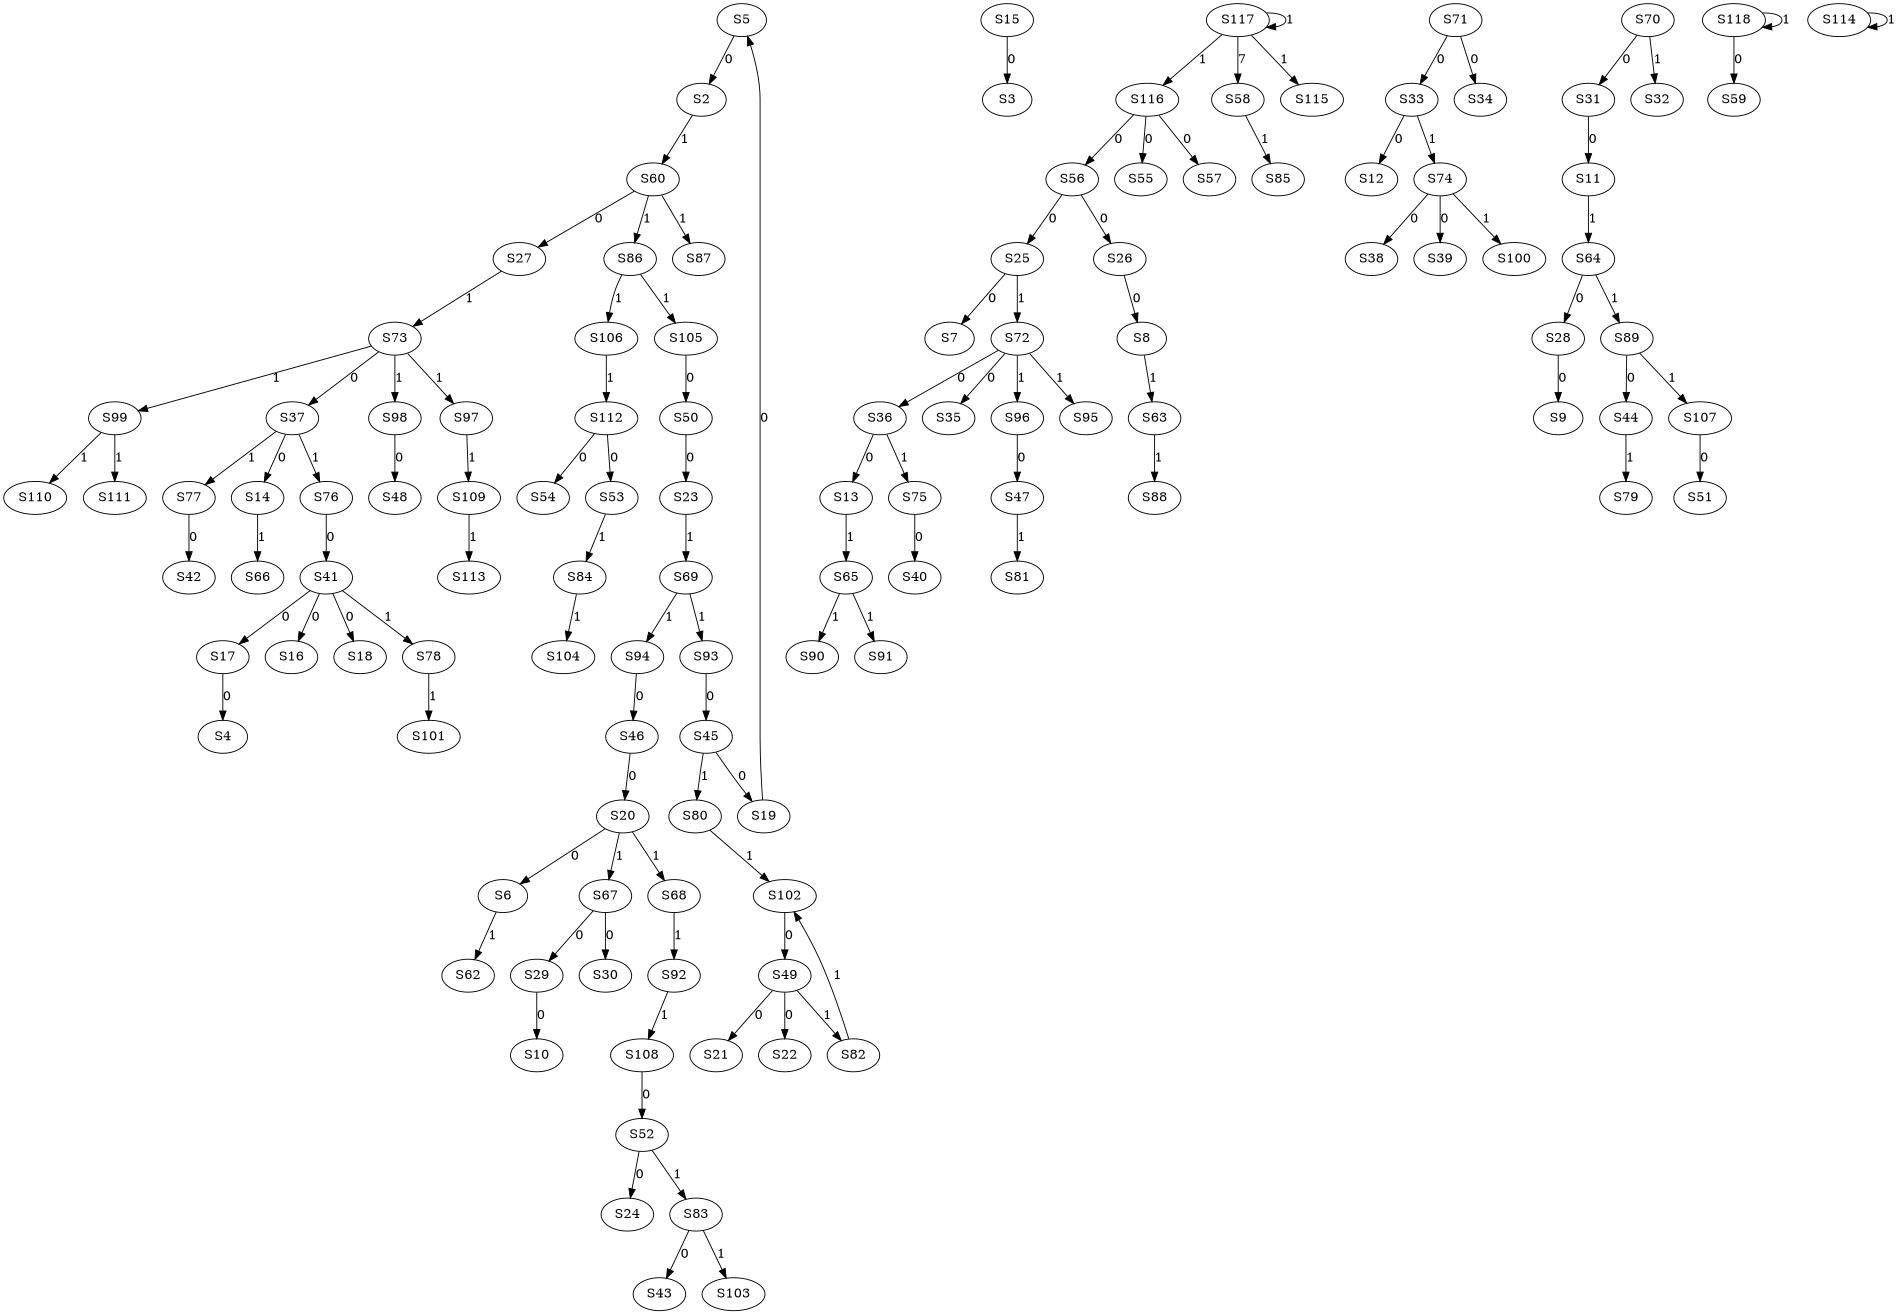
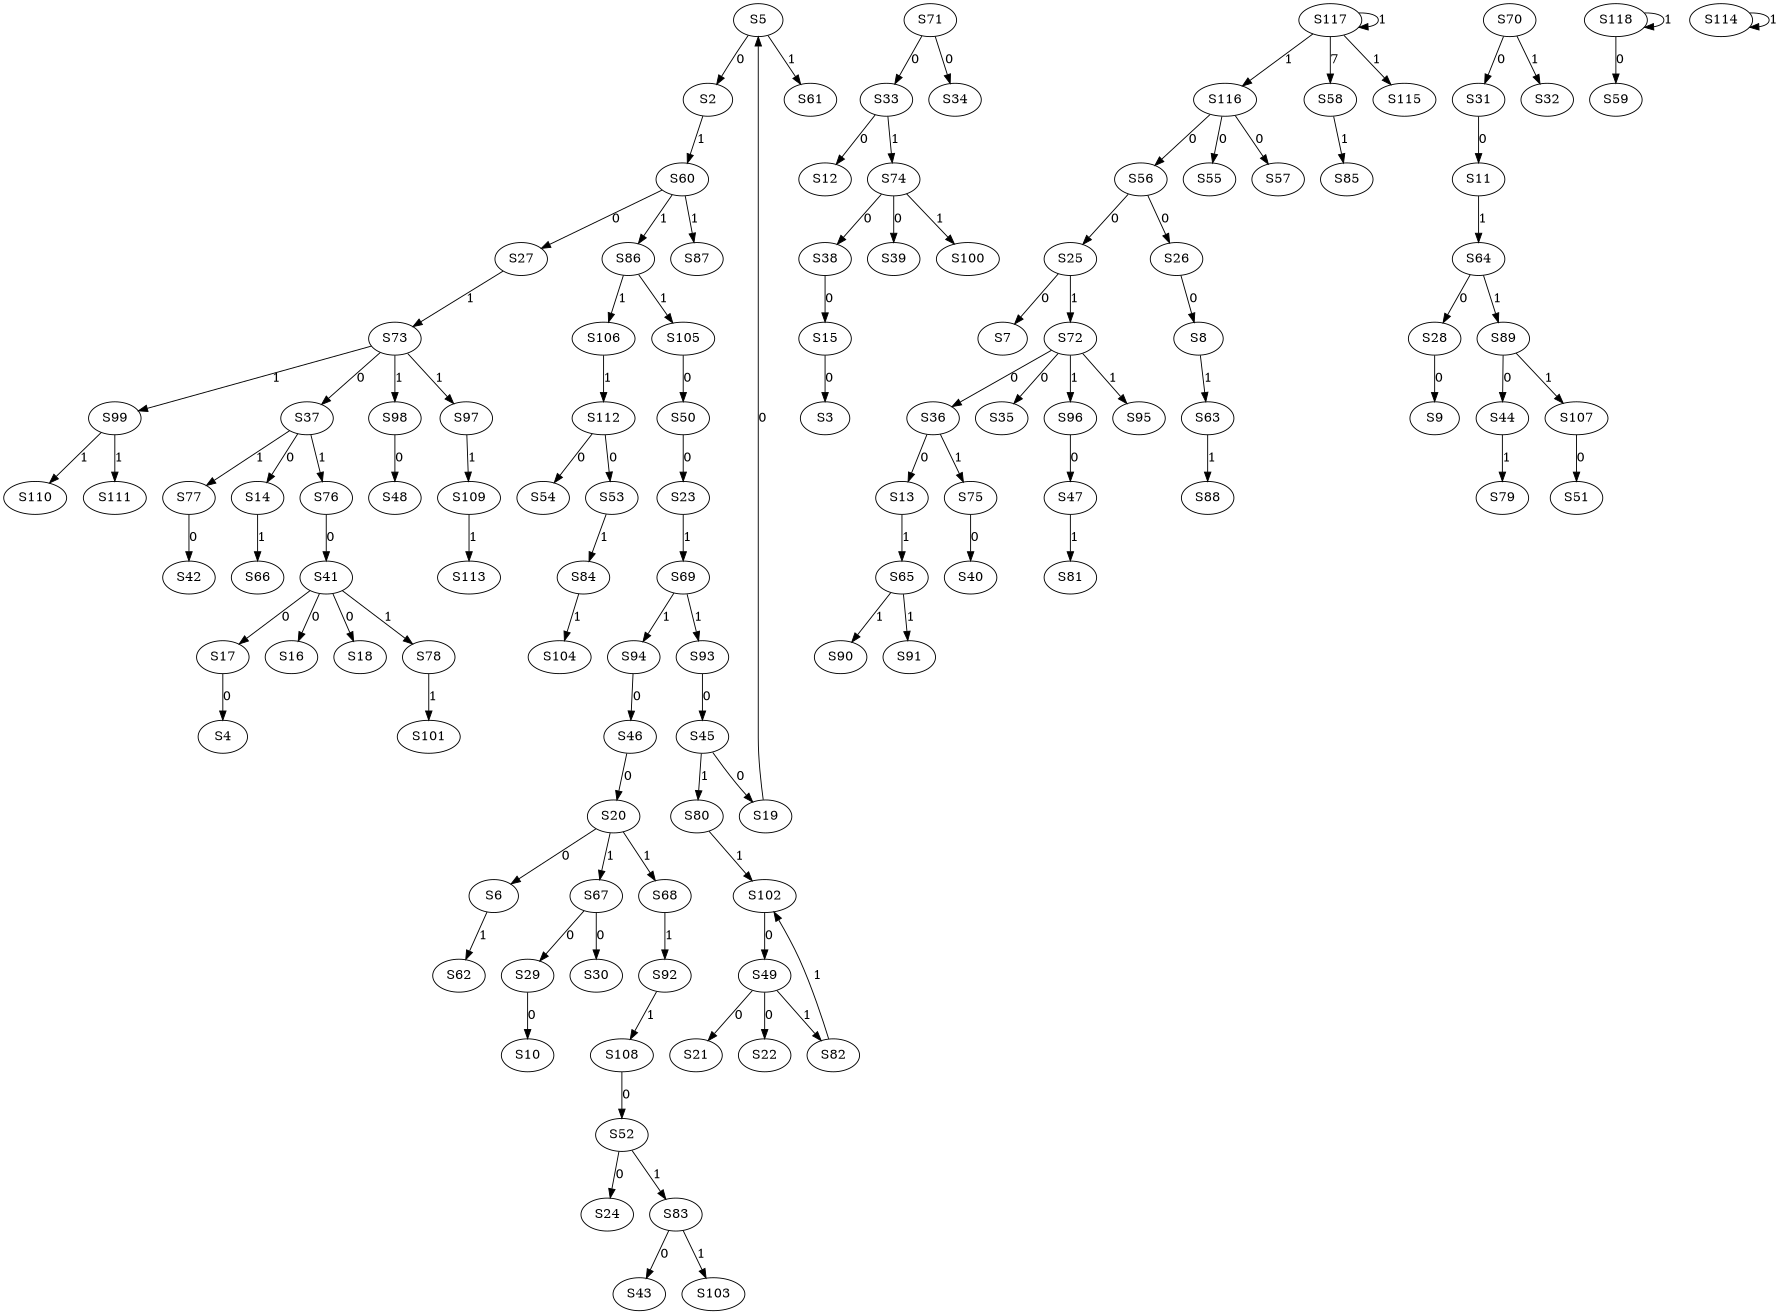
none -> (810, 100)
none -> (825, 294)
